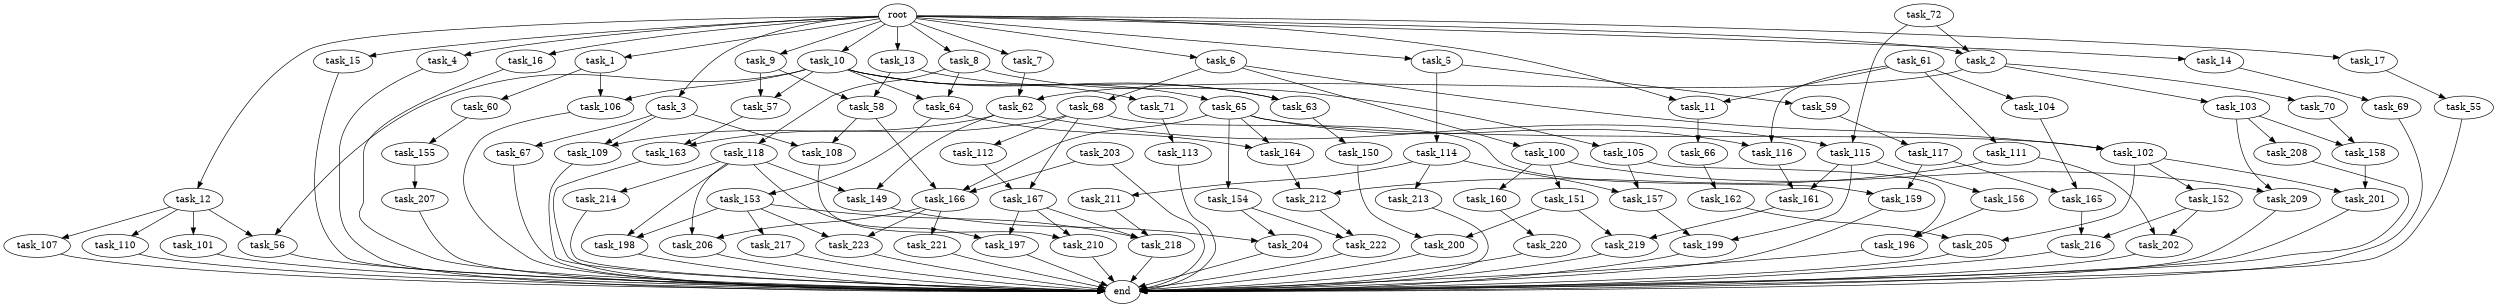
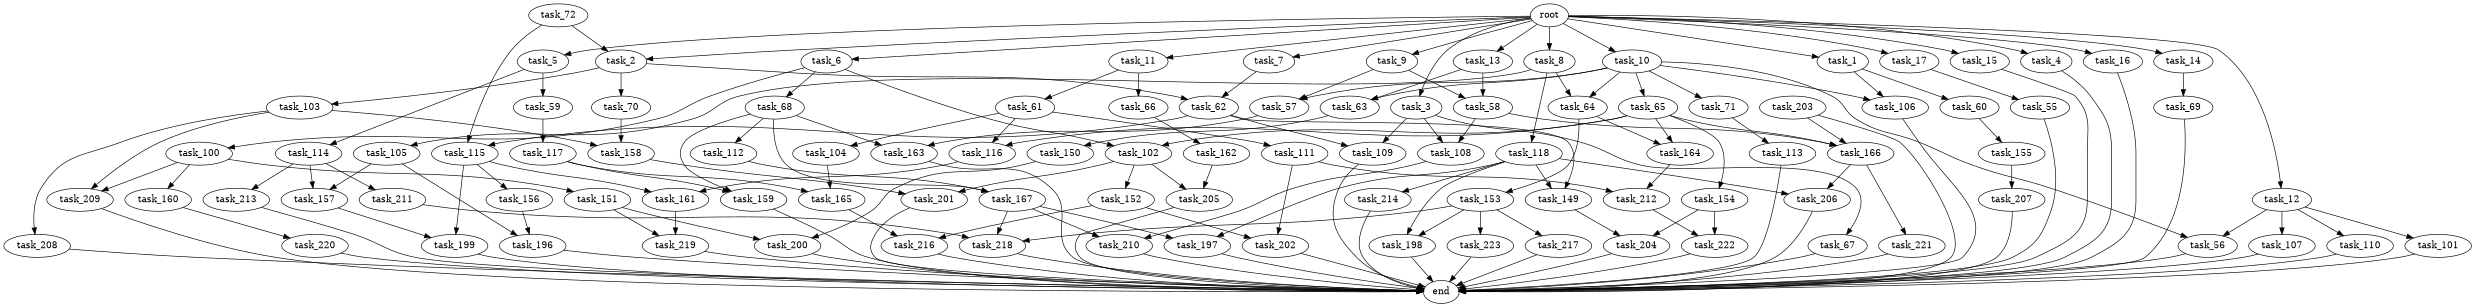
(1778, 90) -> (1076, 87)
(900, 221) -> none
